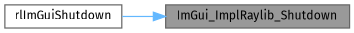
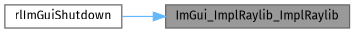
(258, 16) -> (258, 16)
